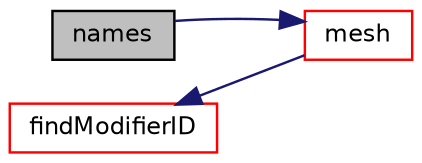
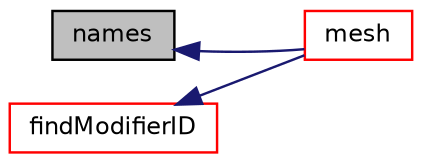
(227, 19) -> (252, 52)
